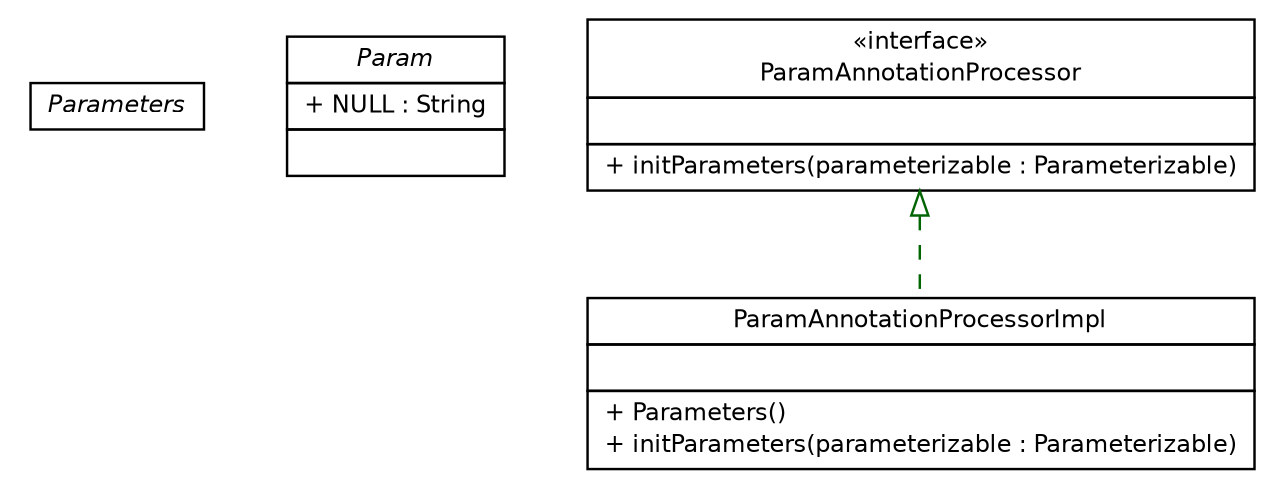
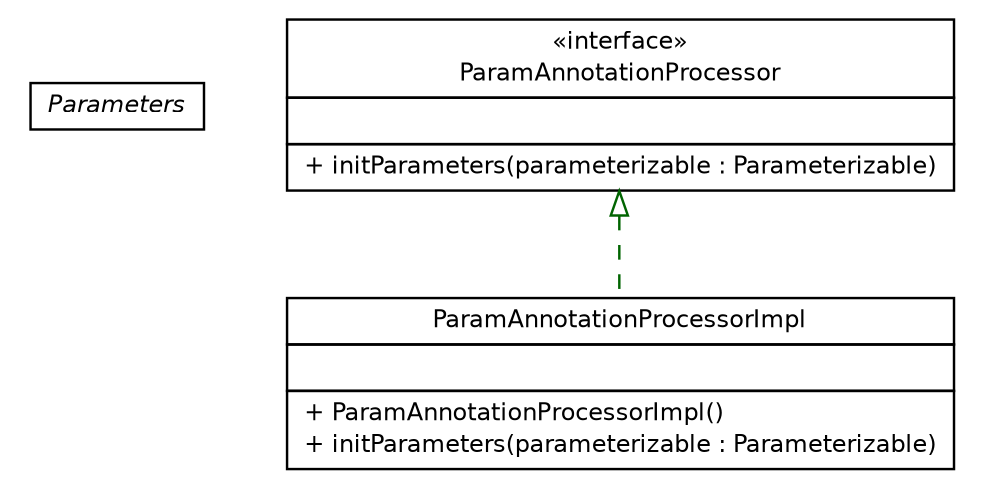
(395, 105) -> none
(696, 413) -> (514, 413)
